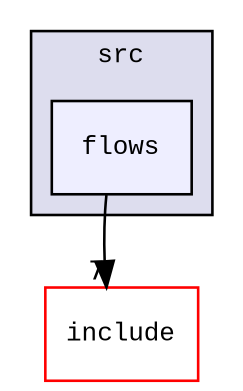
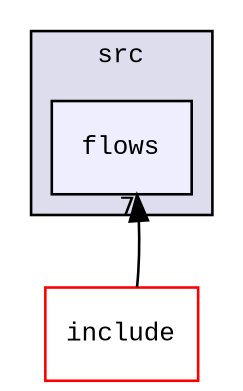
(104, 231) -> (139, 254)
